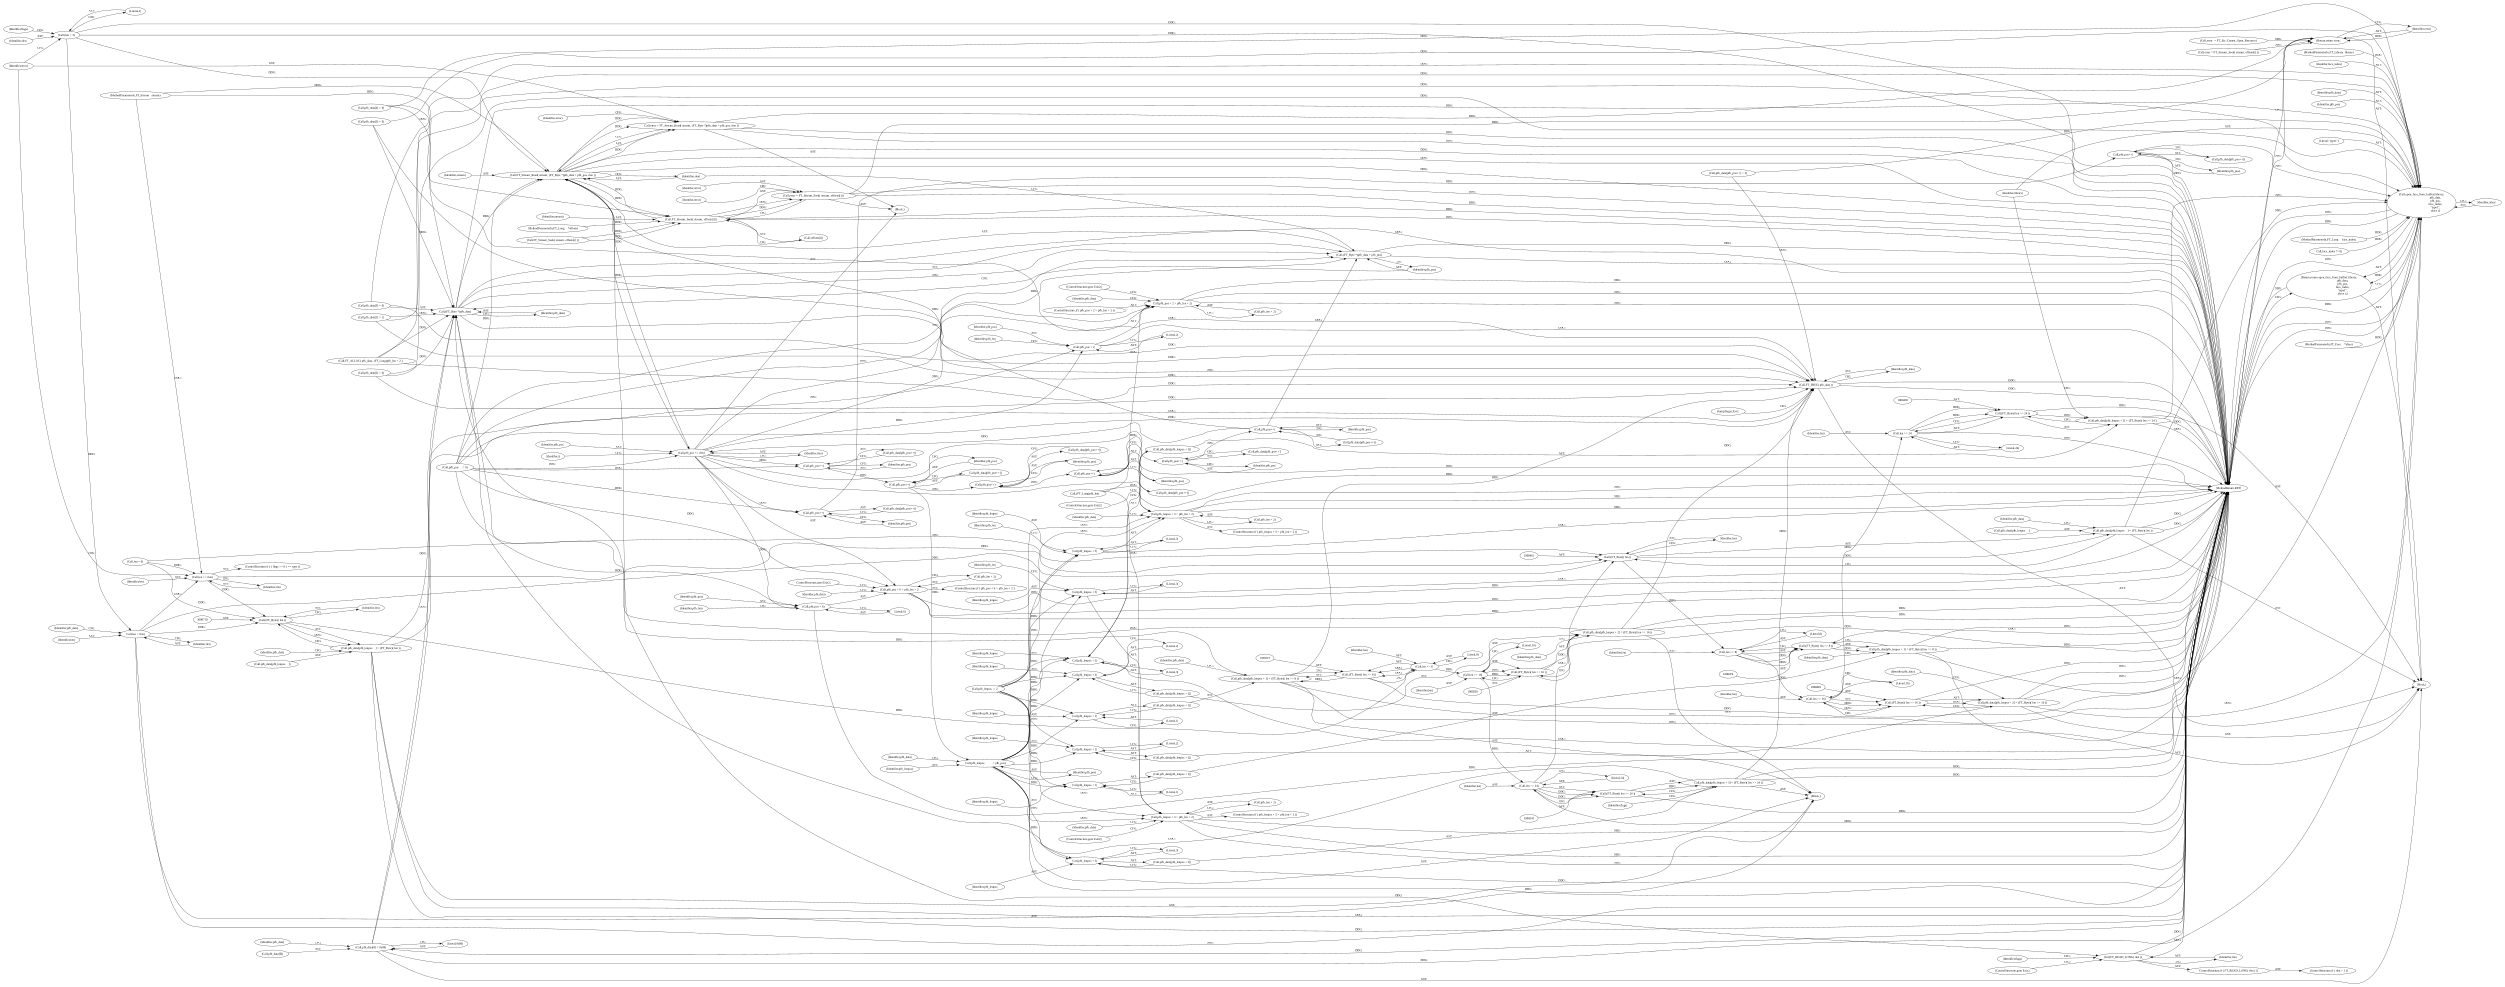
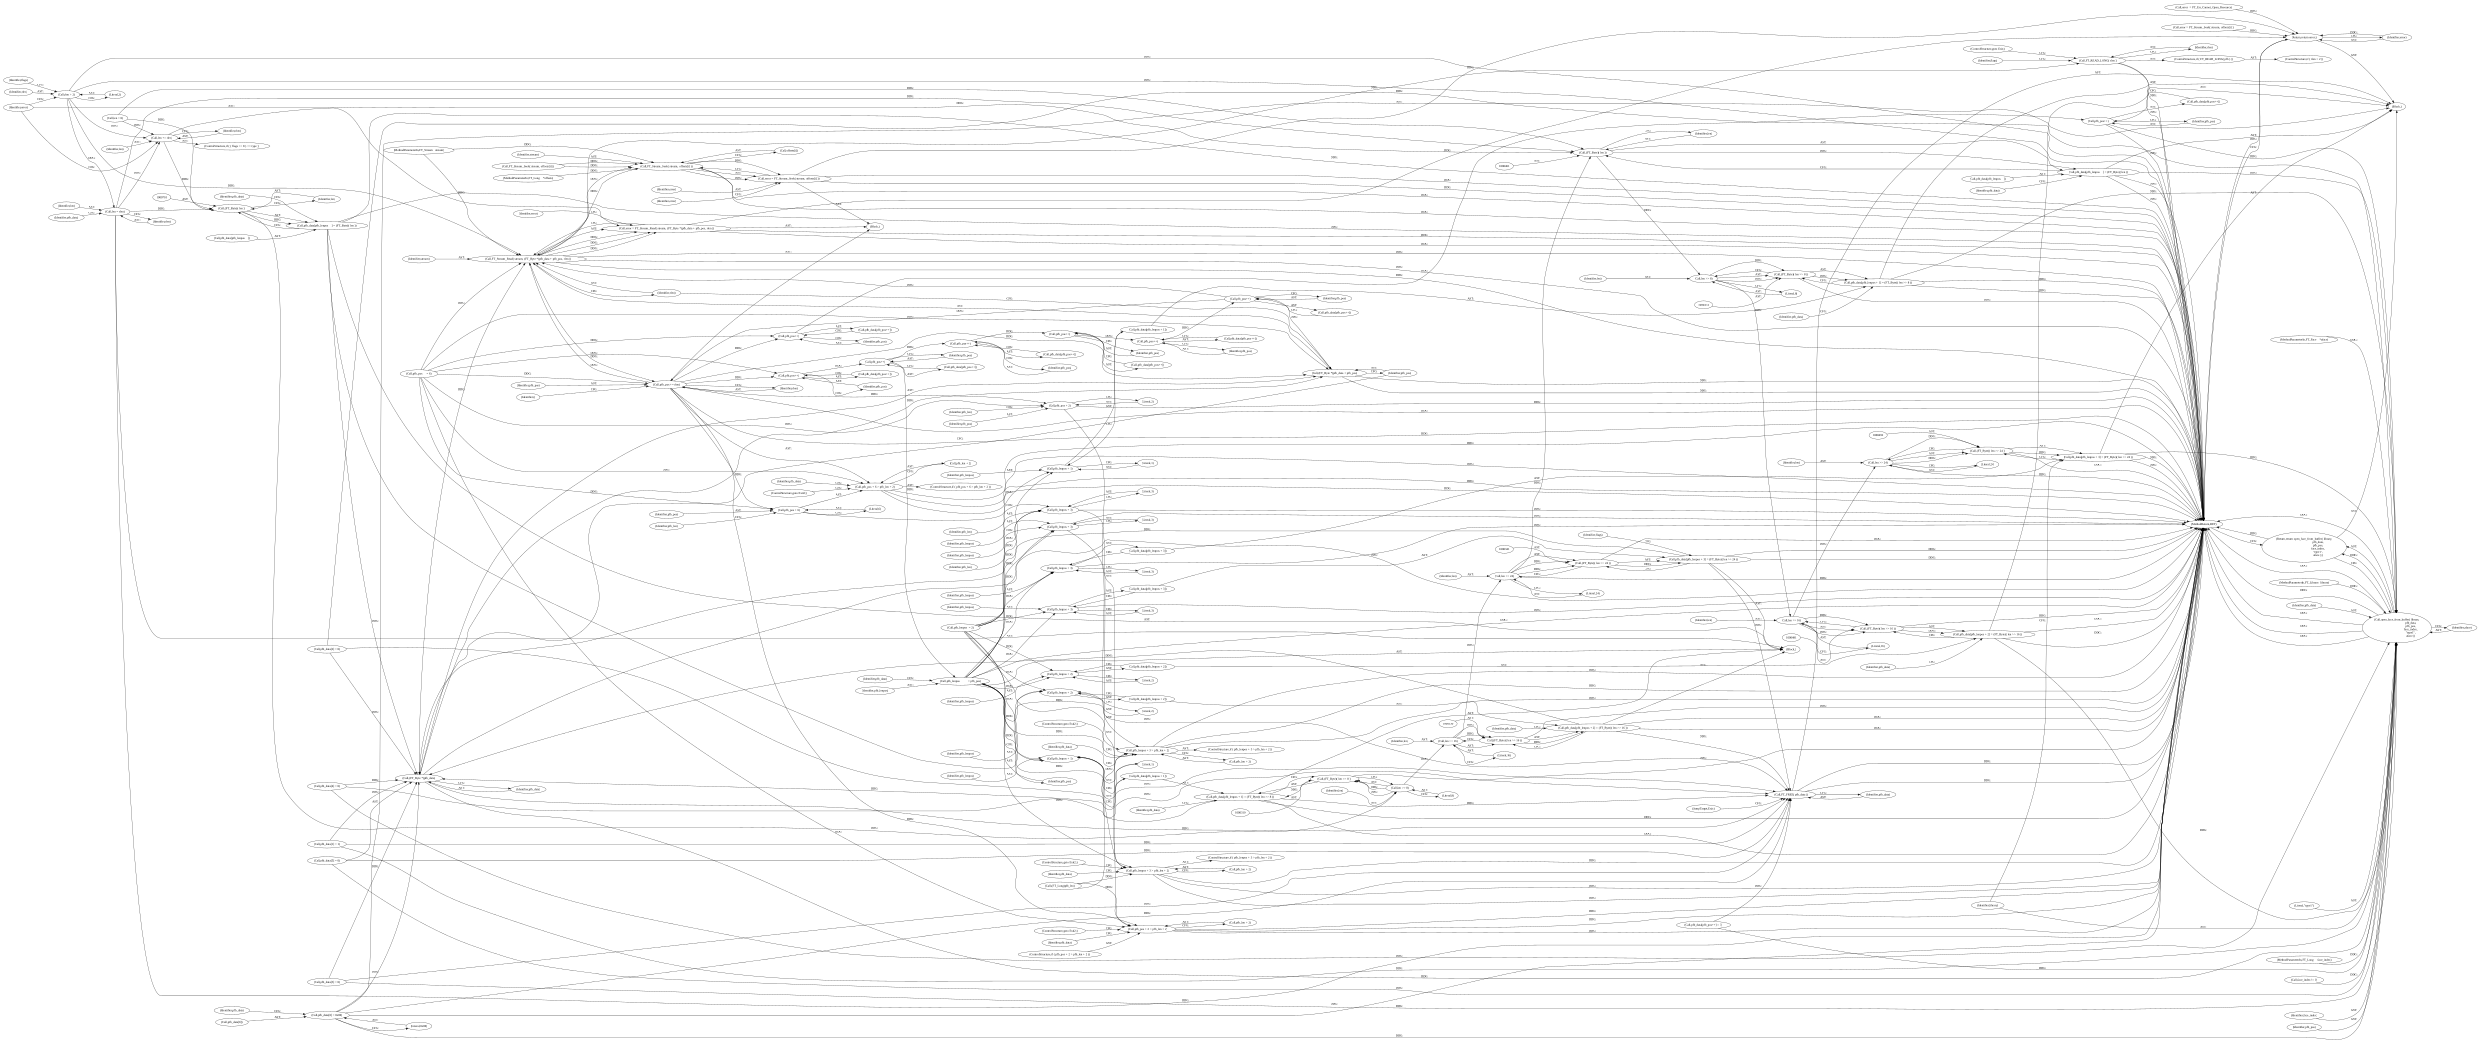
(169, 335) -> (101, 128)
(371, 361) -> none
(1505, 948) -> (1456, 985)
(2229, 971) -> (2204, 59)
